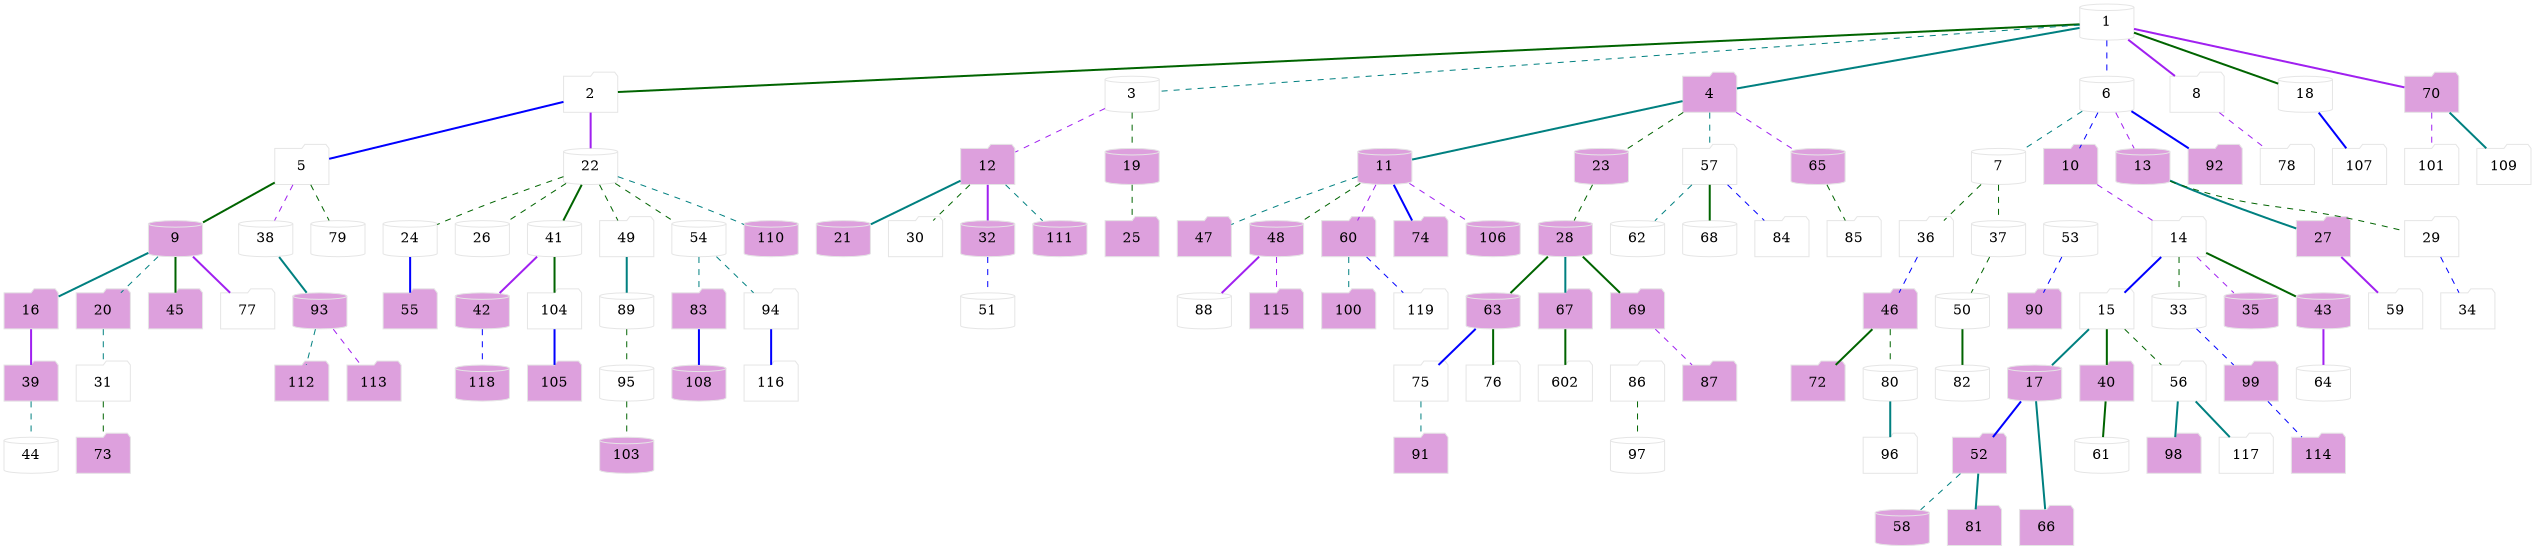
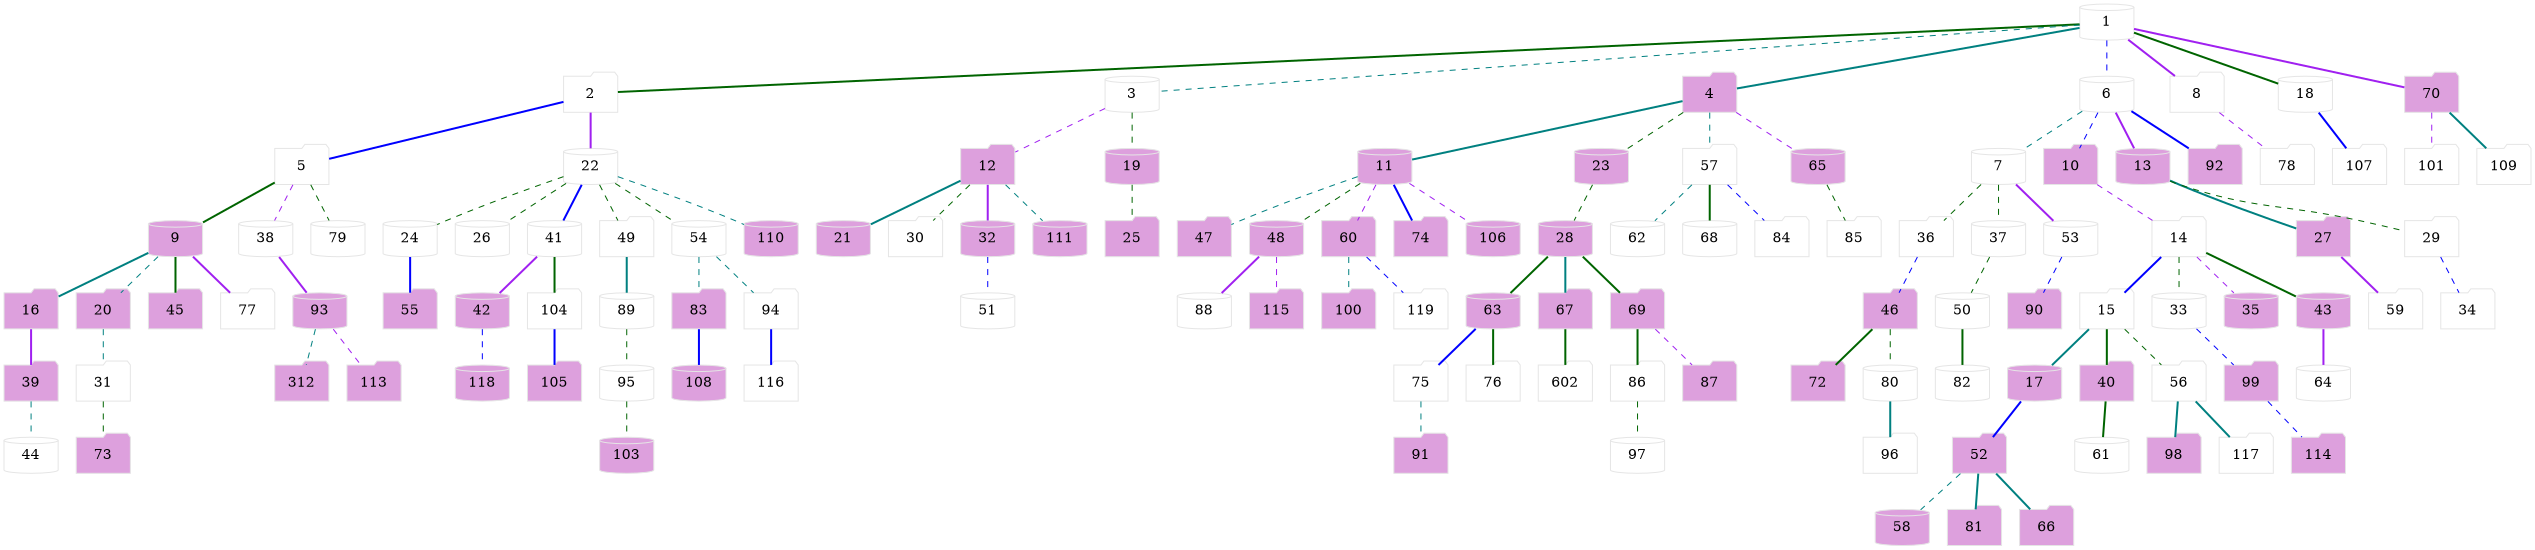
(2125, 130) -> (2125, 130)
(573, 203) -> (573, 203)
none -> (2035, 203)
(293, 275) -> (293, 275)
none -> (1638, 347)
(302, 383) -> (302, 383)
(2041, 455) -> (2013, 491)
